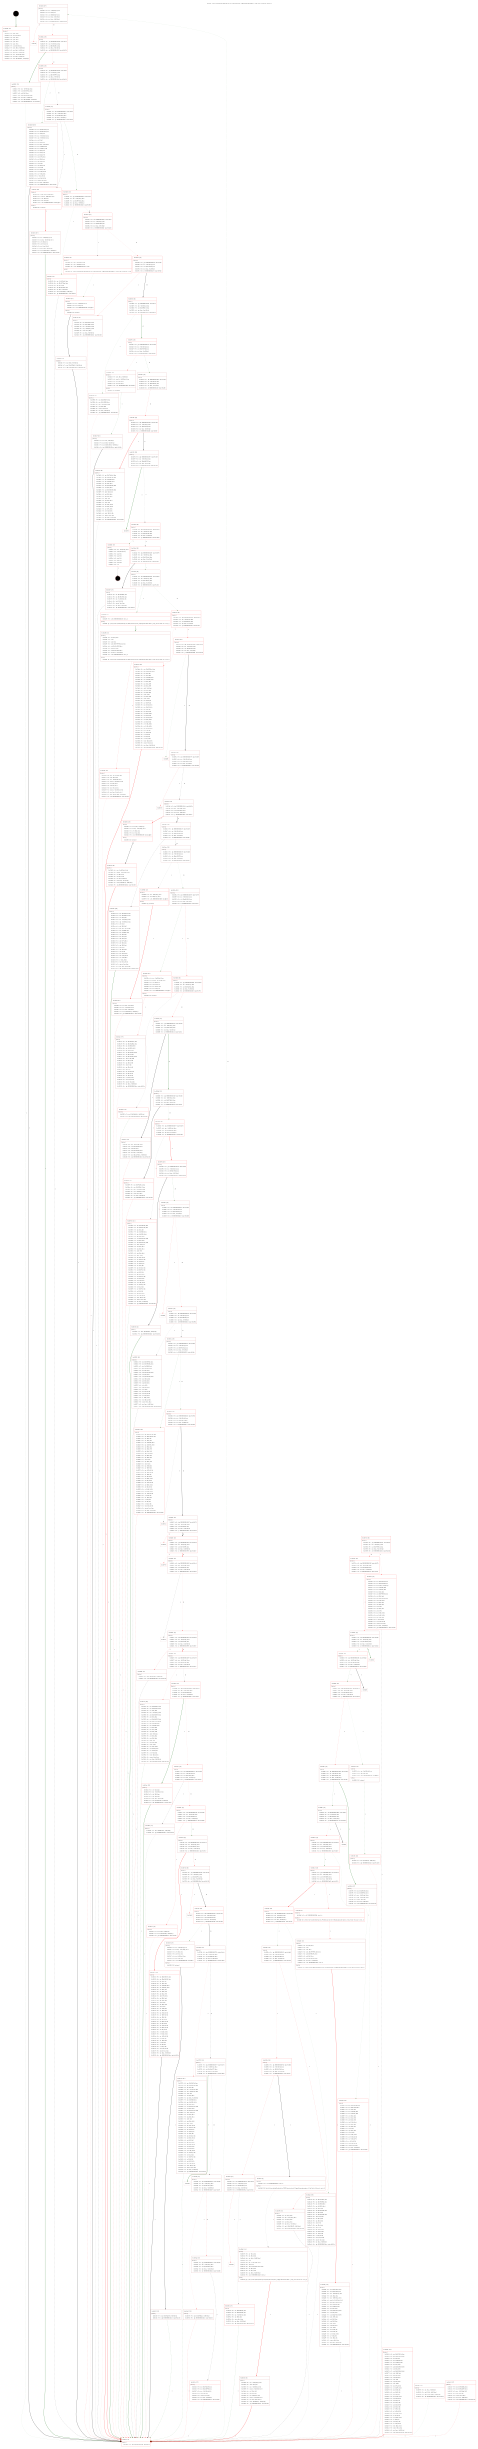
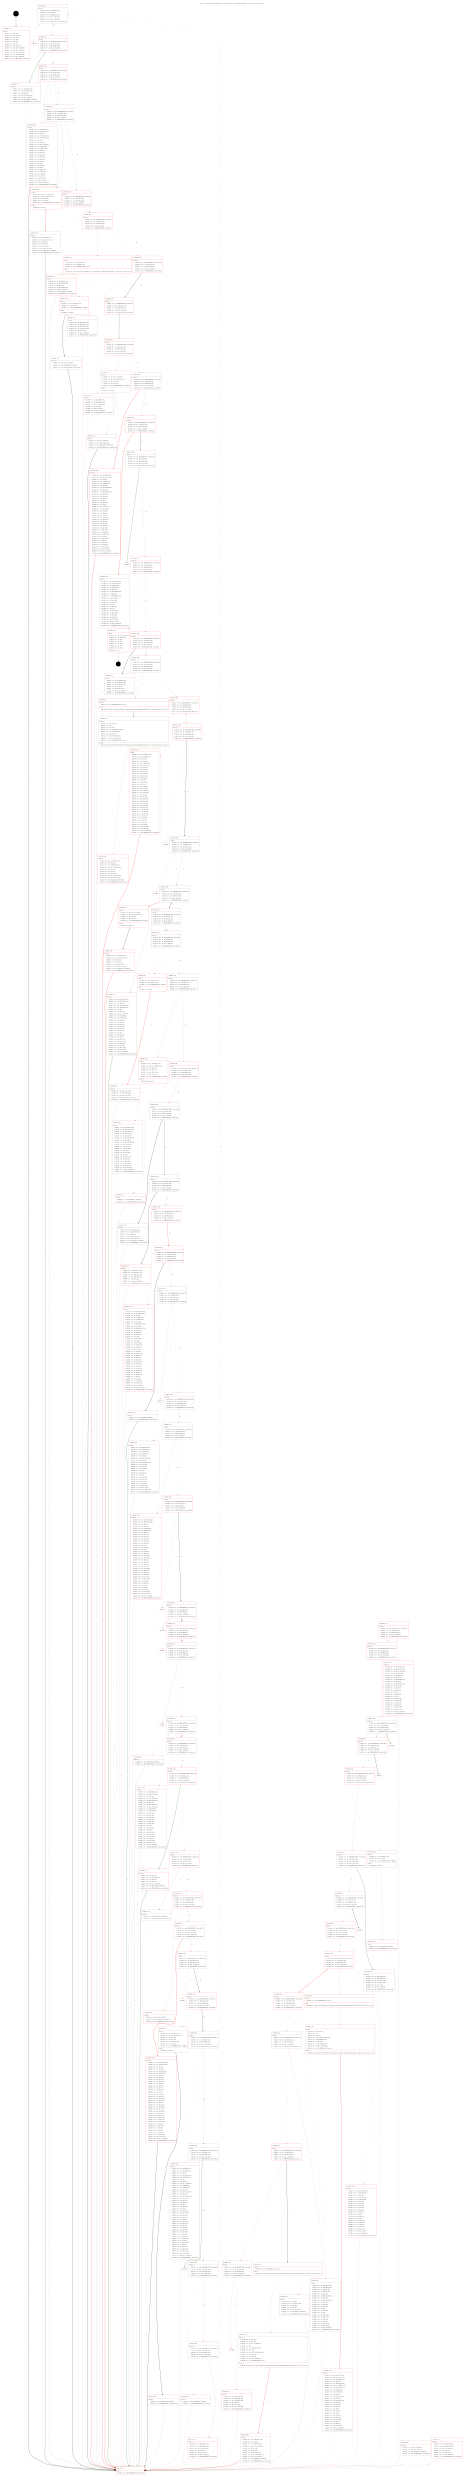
none -> (122, 427)
